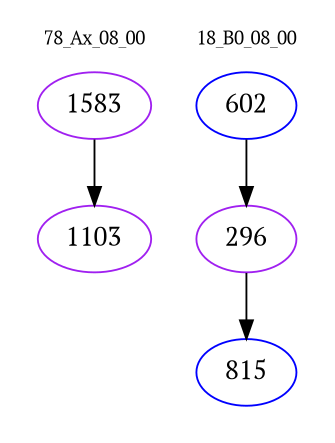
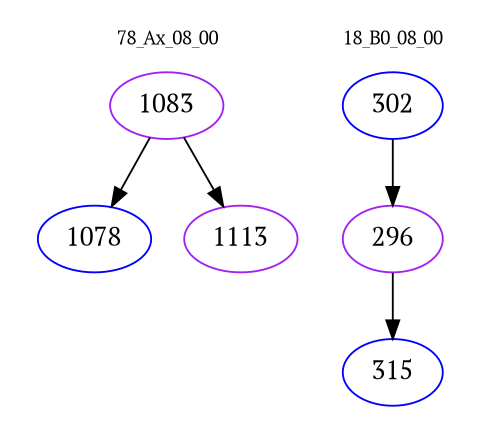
(94, 106) -> (167, 106)
(246, 106) -> (393, 106)
none -> (94, 239)
(94, 239) -> (241, 239)
(246, 372) -> (393, 372)
